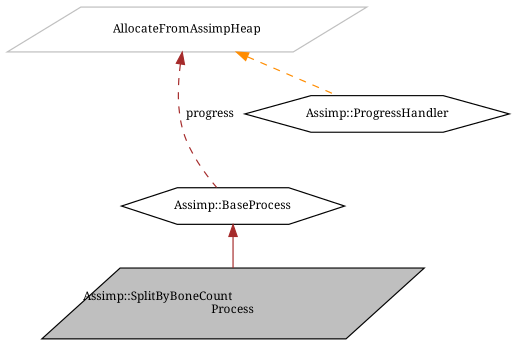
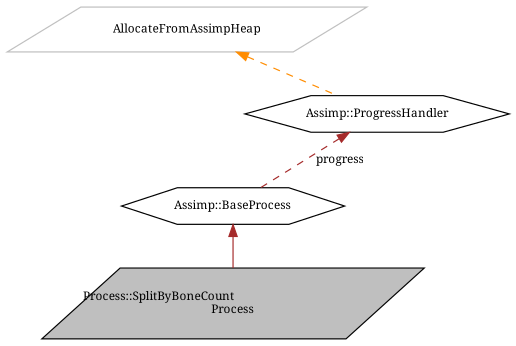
(183, 130) -> (300, 163)
(233, 303) -> (233, 303)
